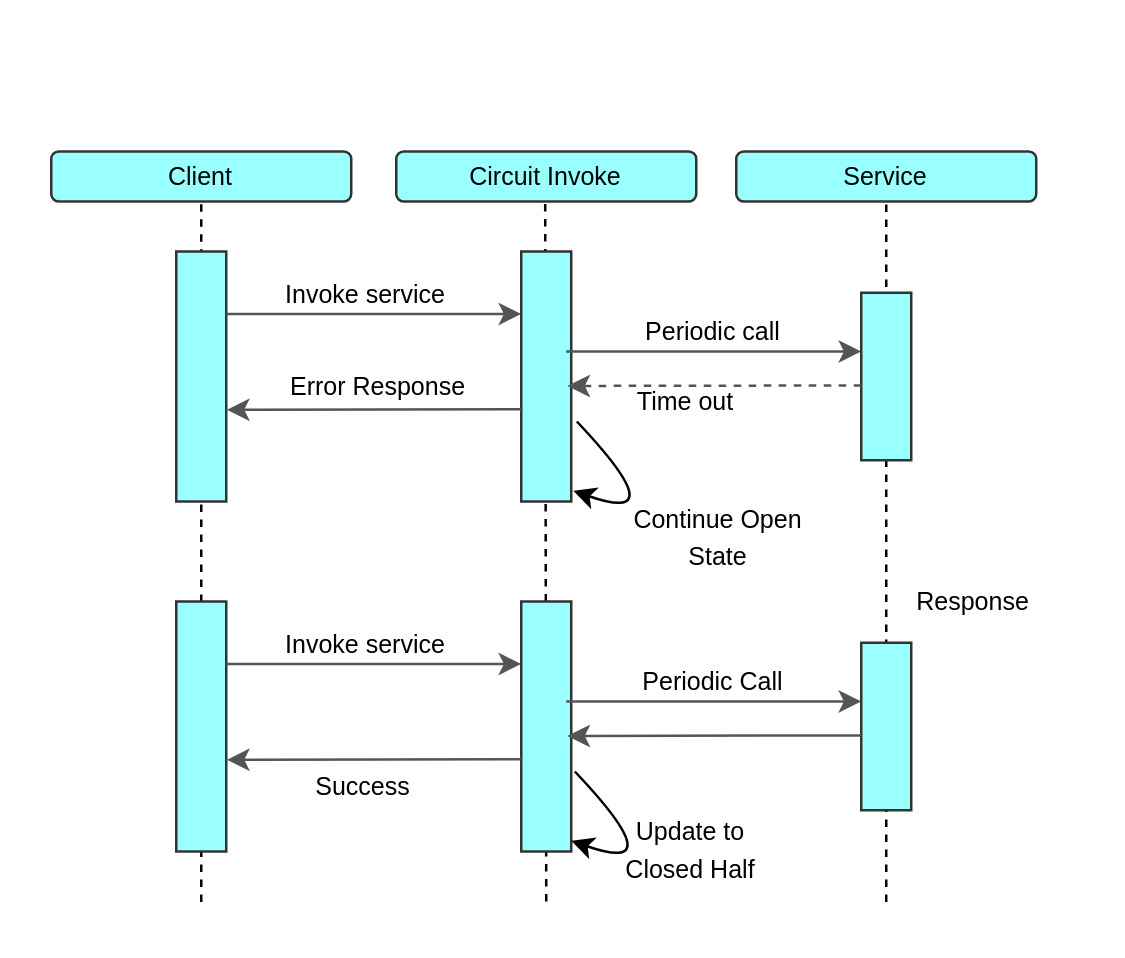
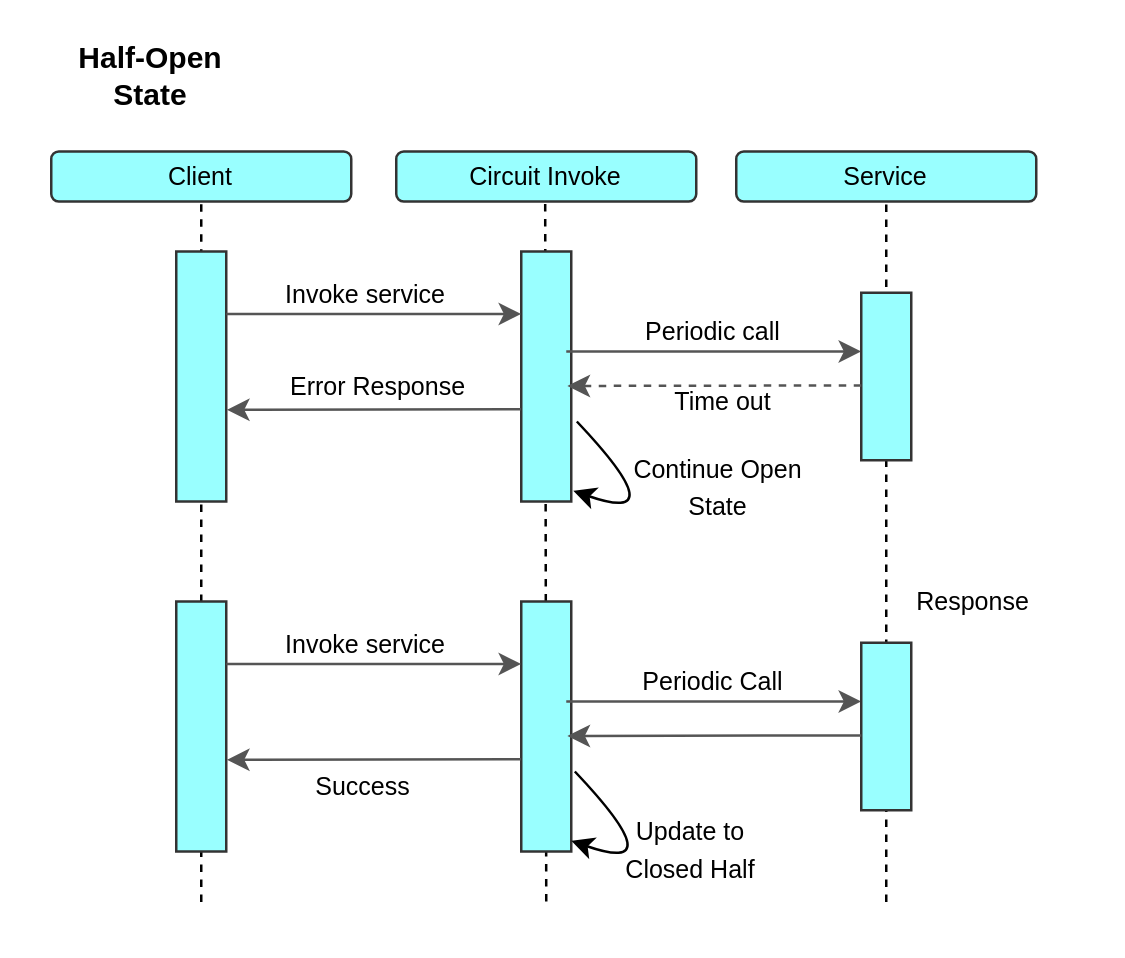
none -> (151, 76)
(686, 401) -> (724, 401)
(719, 536) -> (719, 486)
